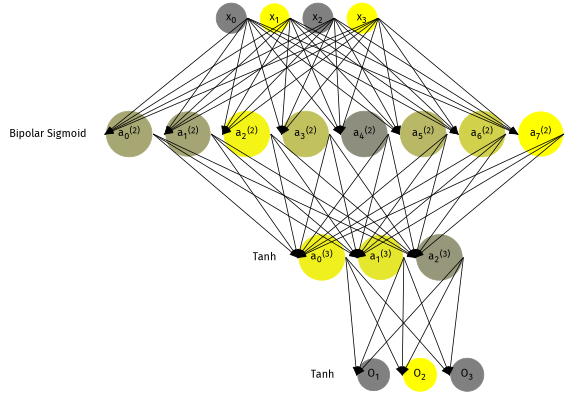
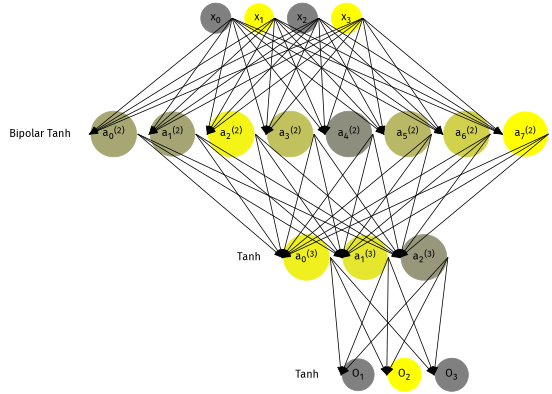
(48, 134) -> (40, 134)
